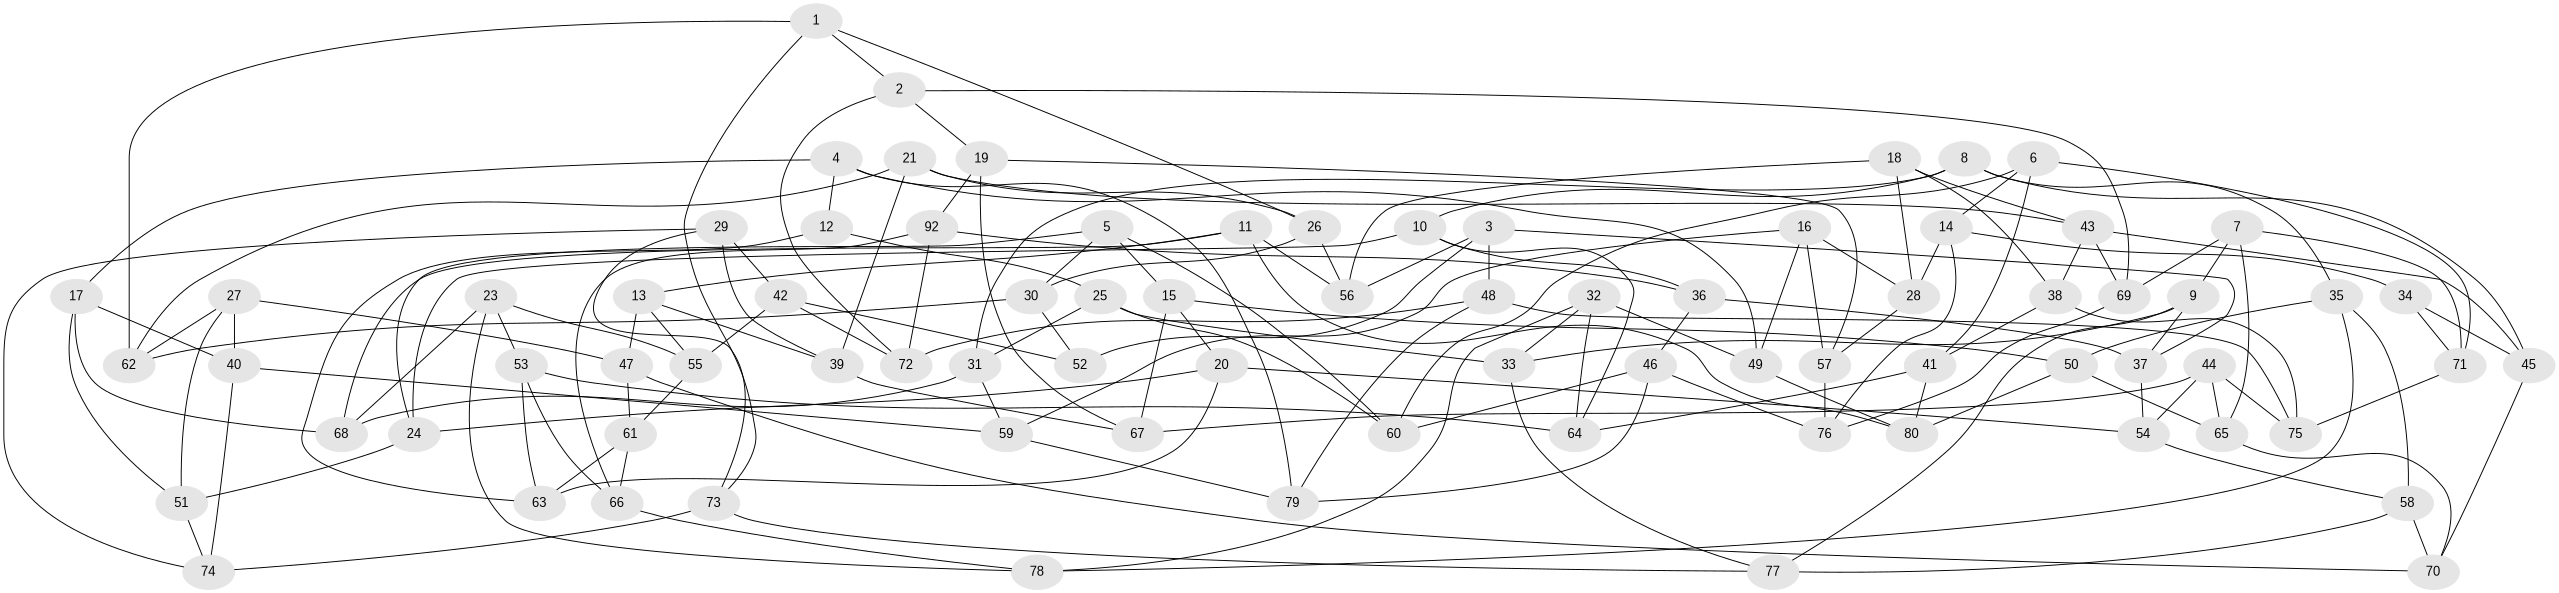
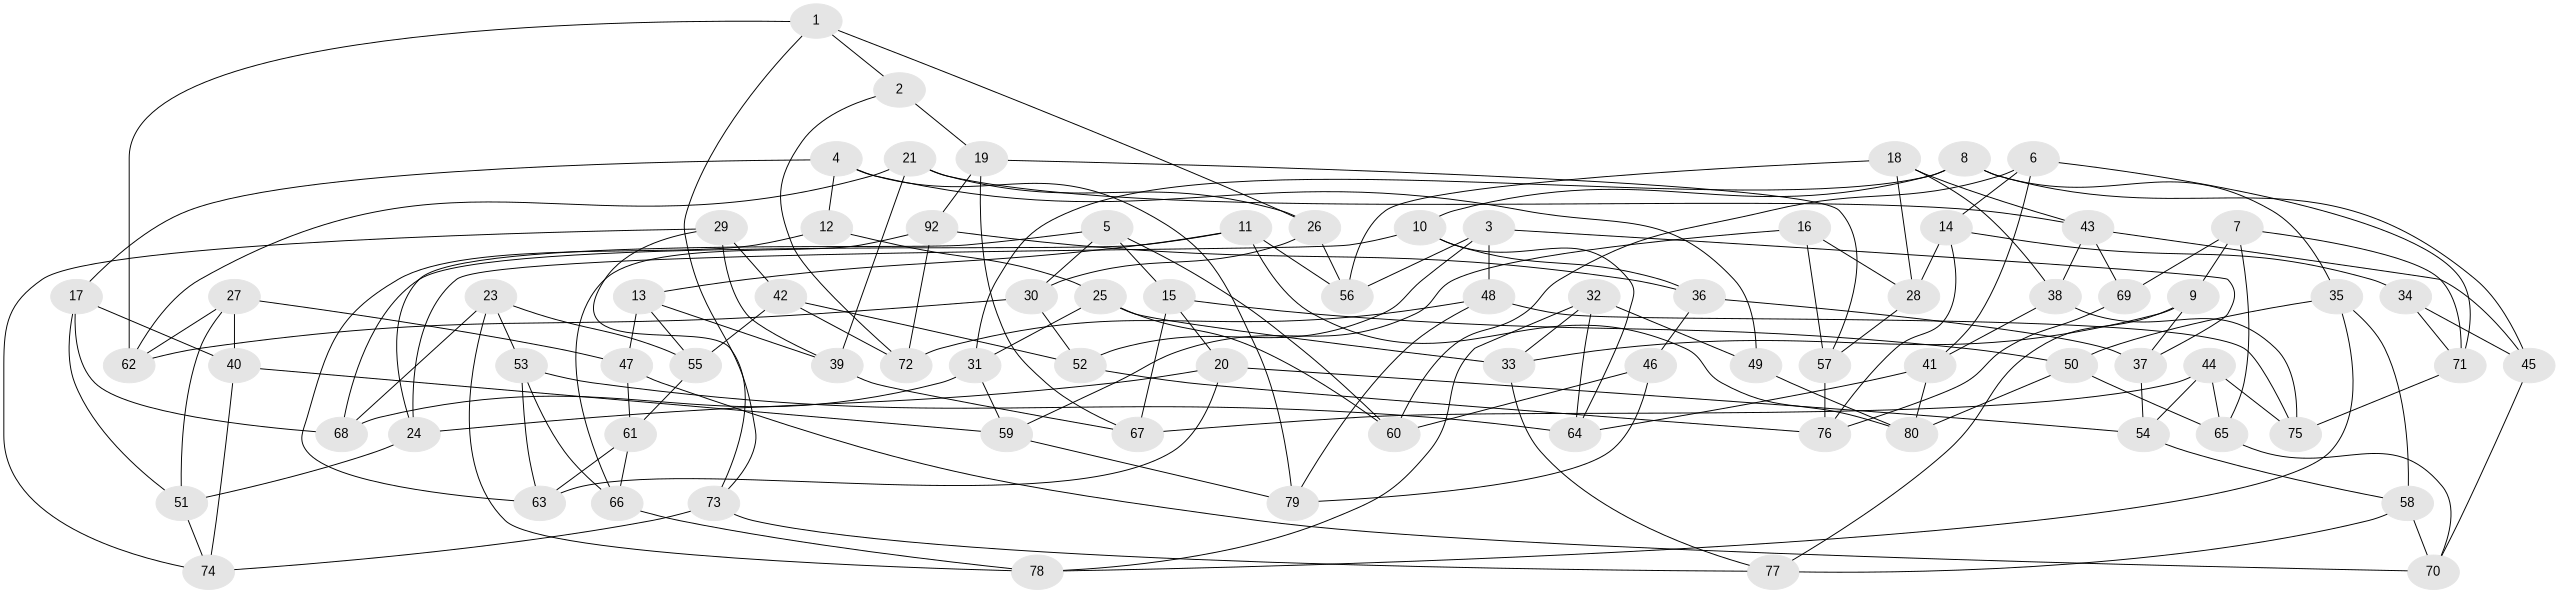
(1579, 98) -> none
(1780, 296) -> none
(1721, 395) -> (1435, 404)
